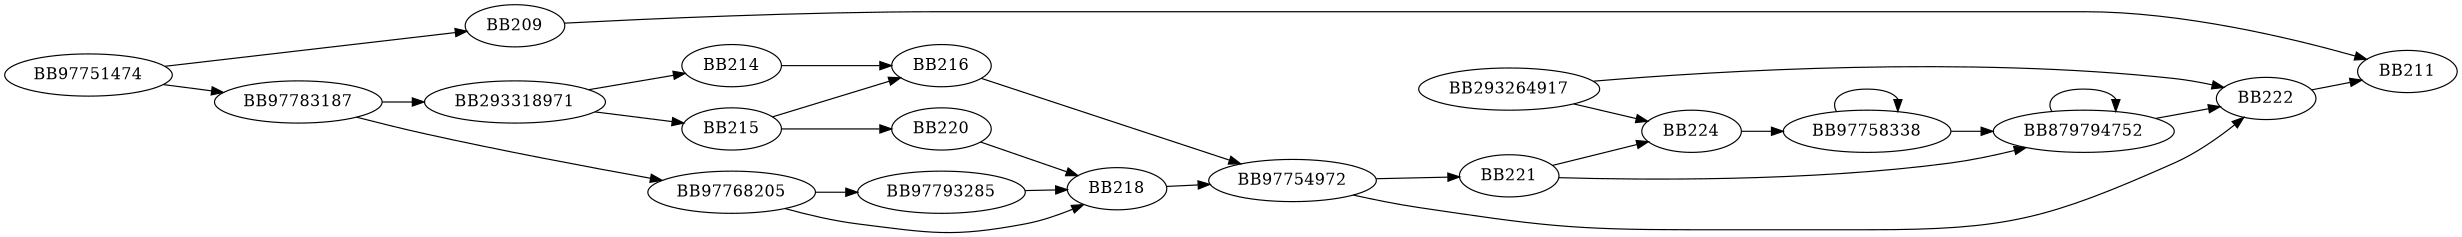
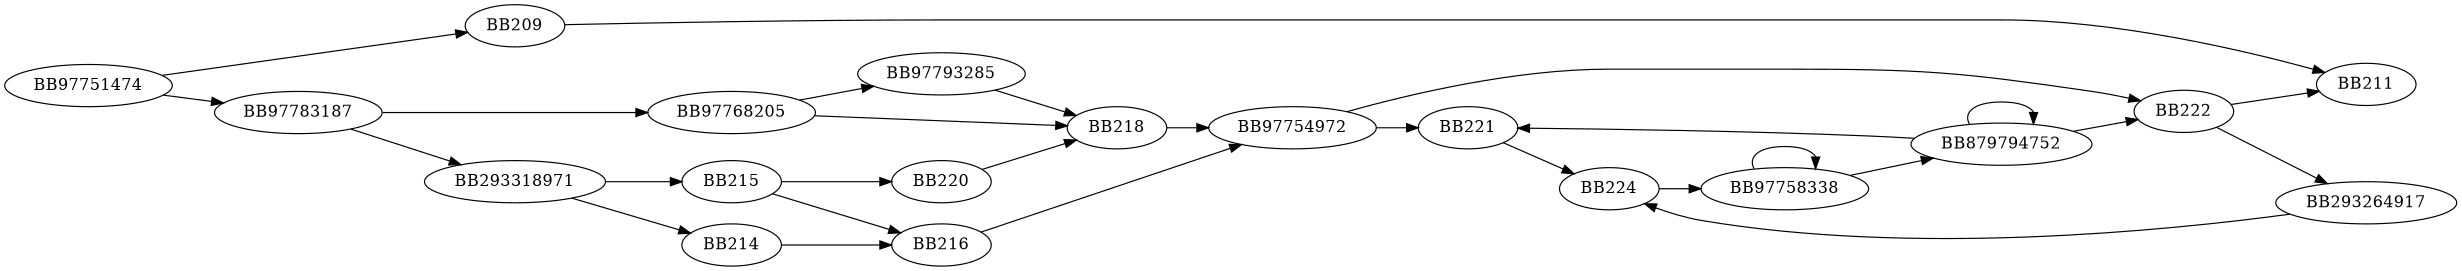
(1903, 67) -> (2266, 153)
(1787, 176) -> (1722, 131)
